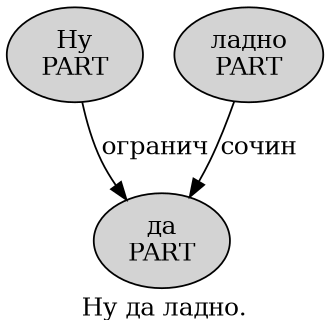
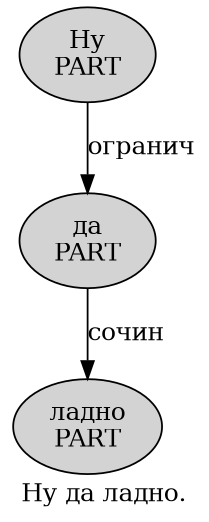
(218, 142) -> (88, 325)
